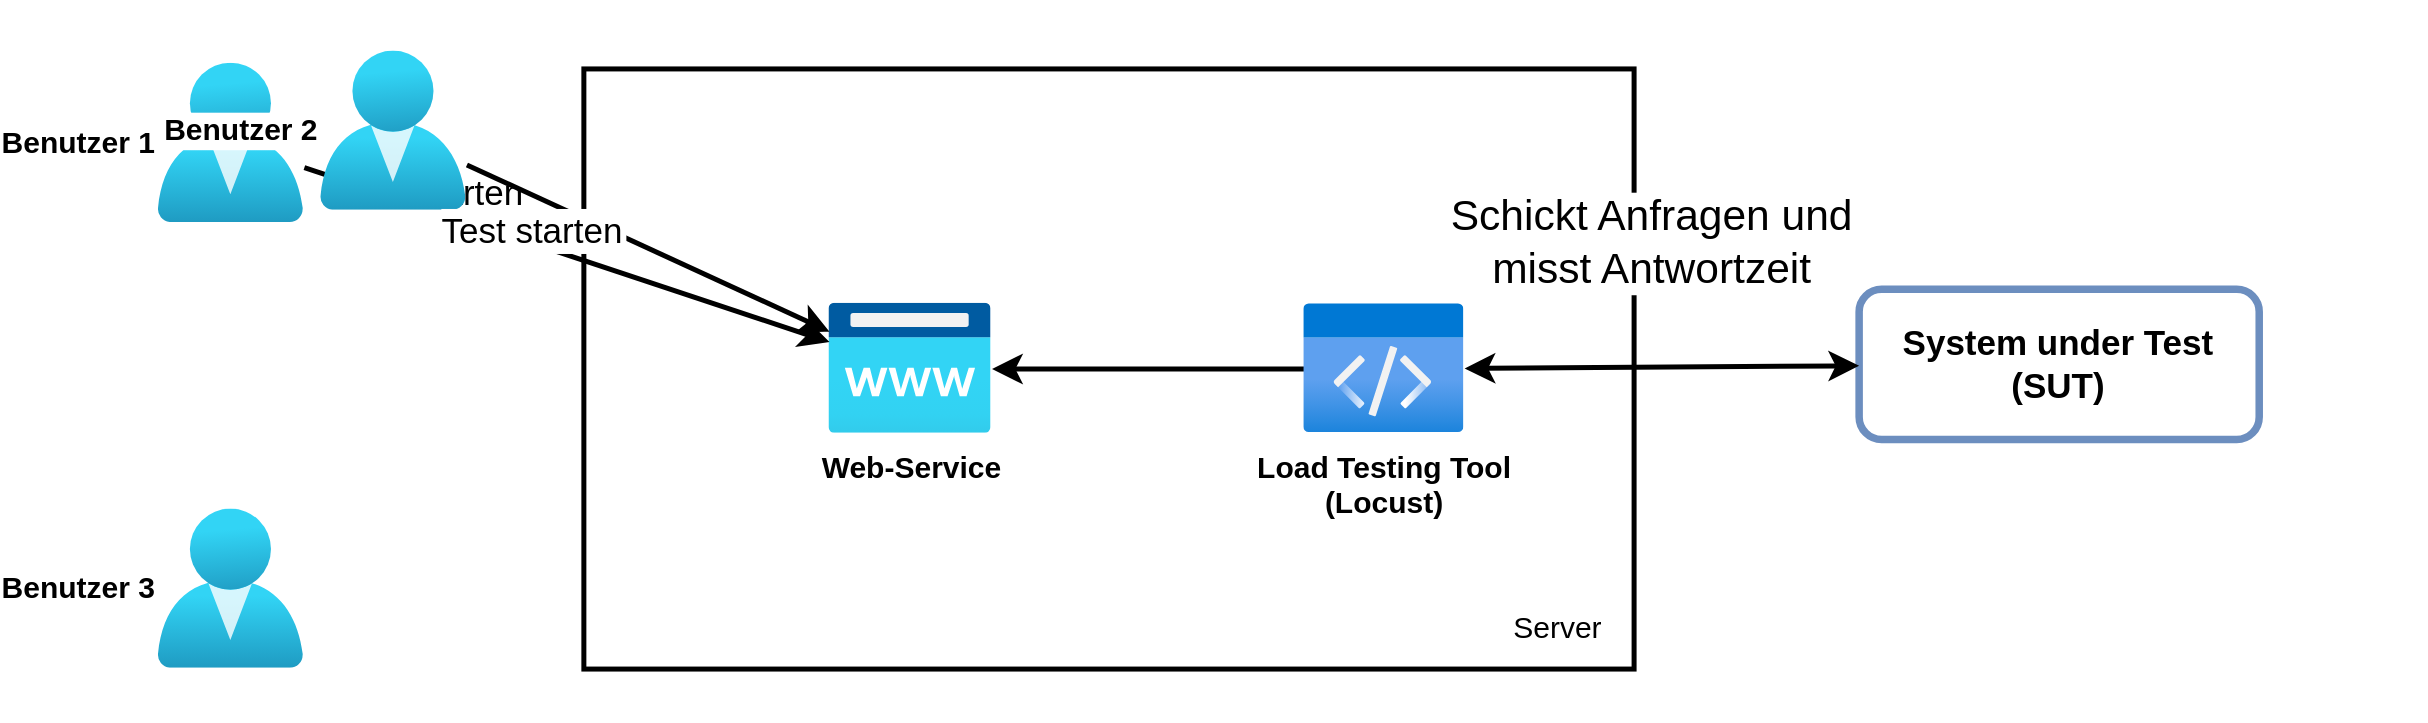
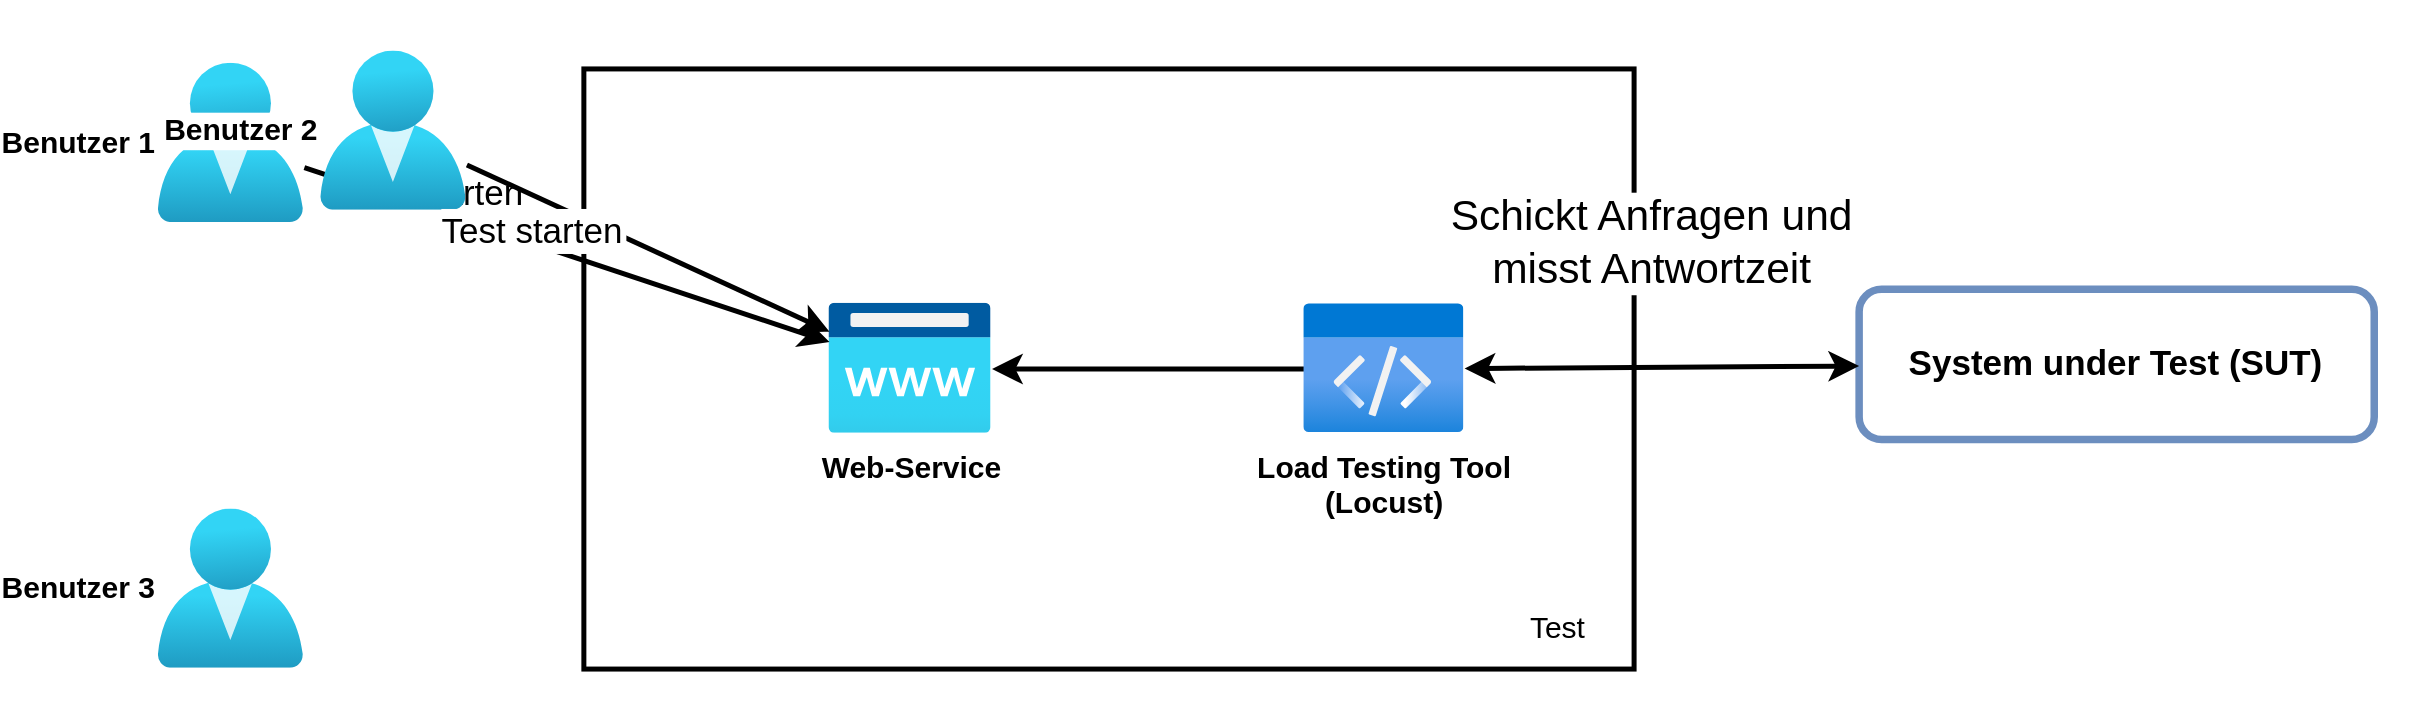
(2059, 364) -> (2116, 364)
(1563, 629) -> (1563, 629)
